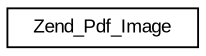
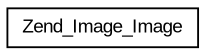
(103, 28) -> (103, 28)
